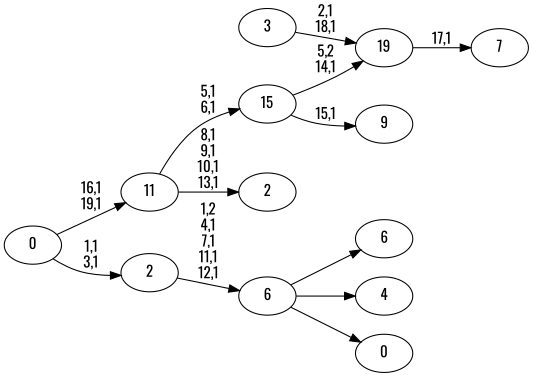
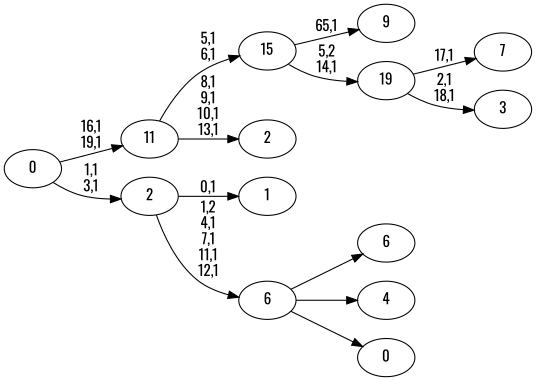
(320, 37) -> (434, 105)
(326, 115) -> (327, 27)
none -> (267, 196)
